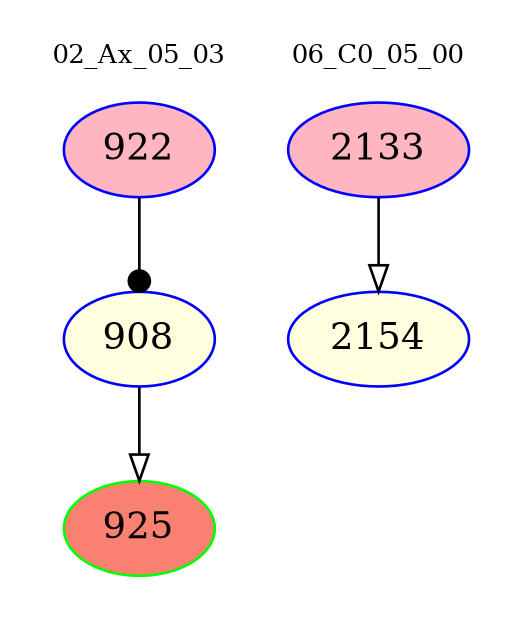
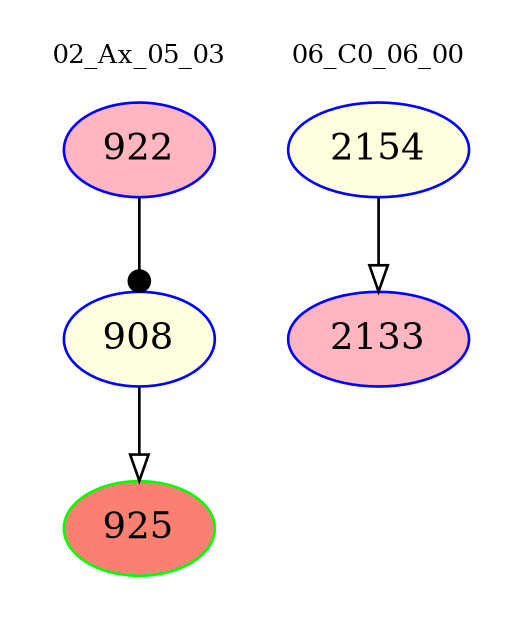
(379, 57) -> (379, 57)
(379, 232) -> (379, 232)
